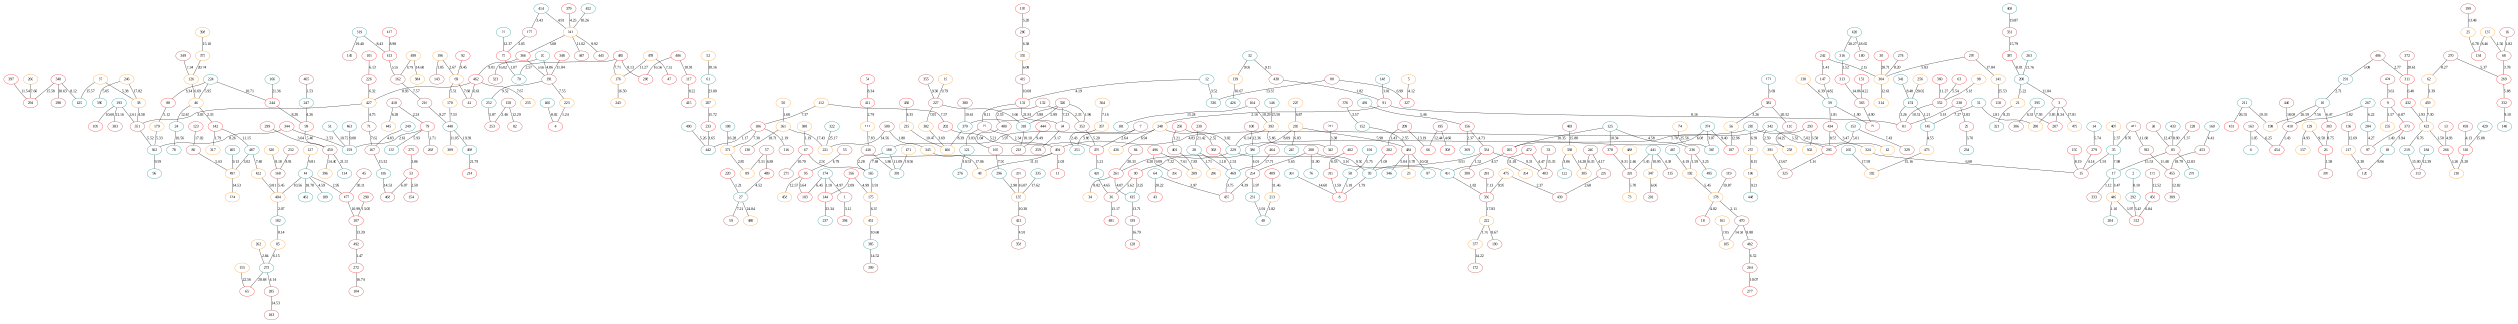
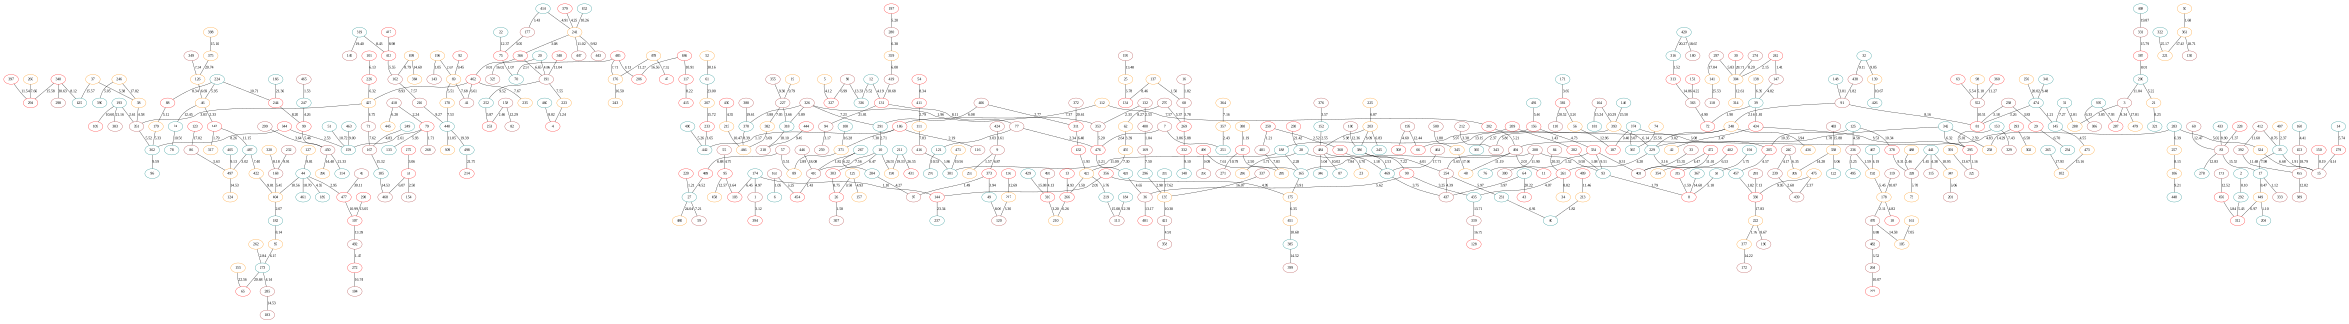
(2029, 56) -> none
(1062, 115) -> (841, 117)
(860, 144) -> none
